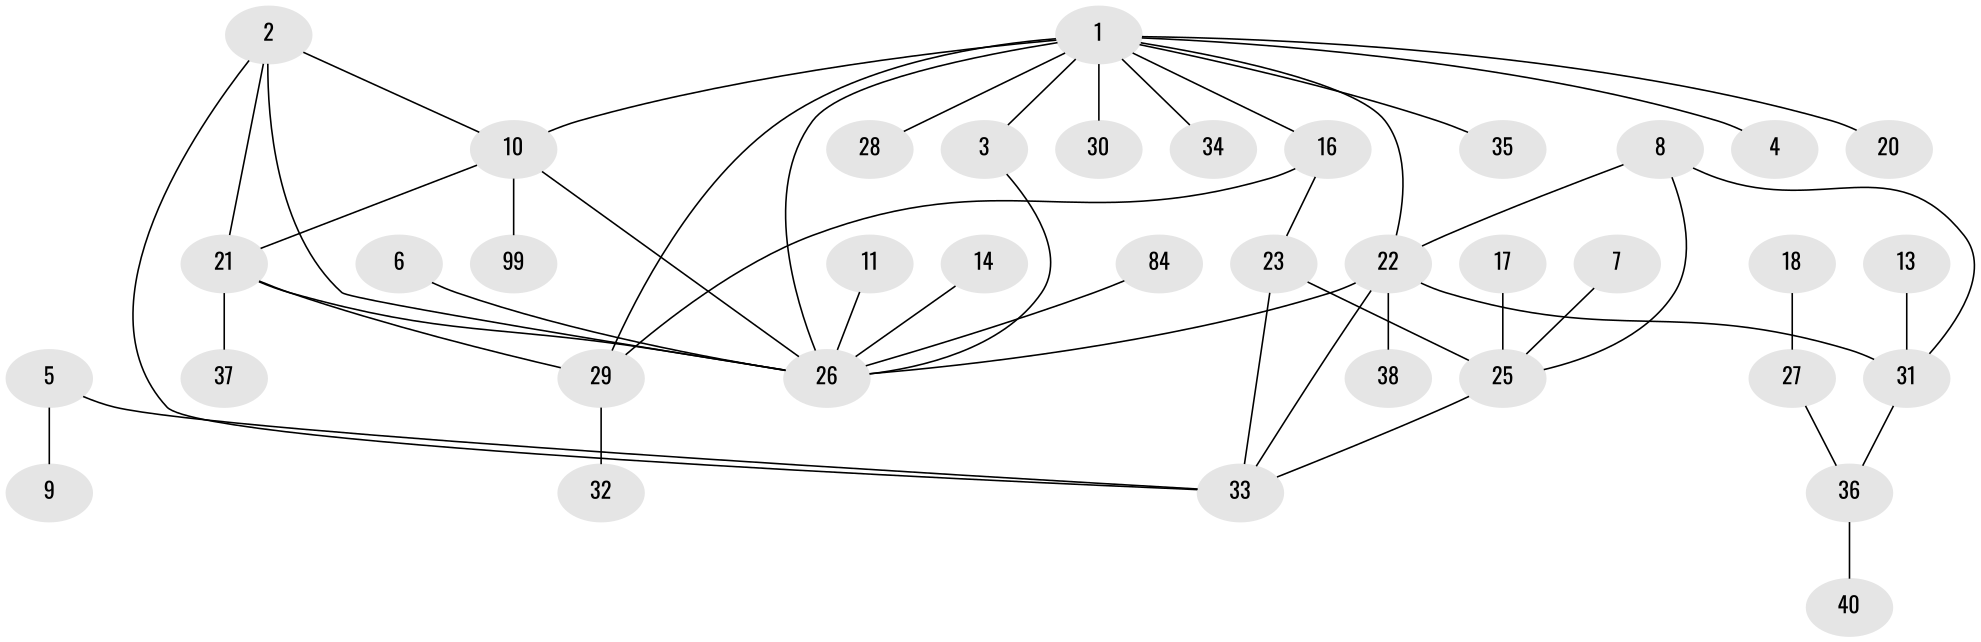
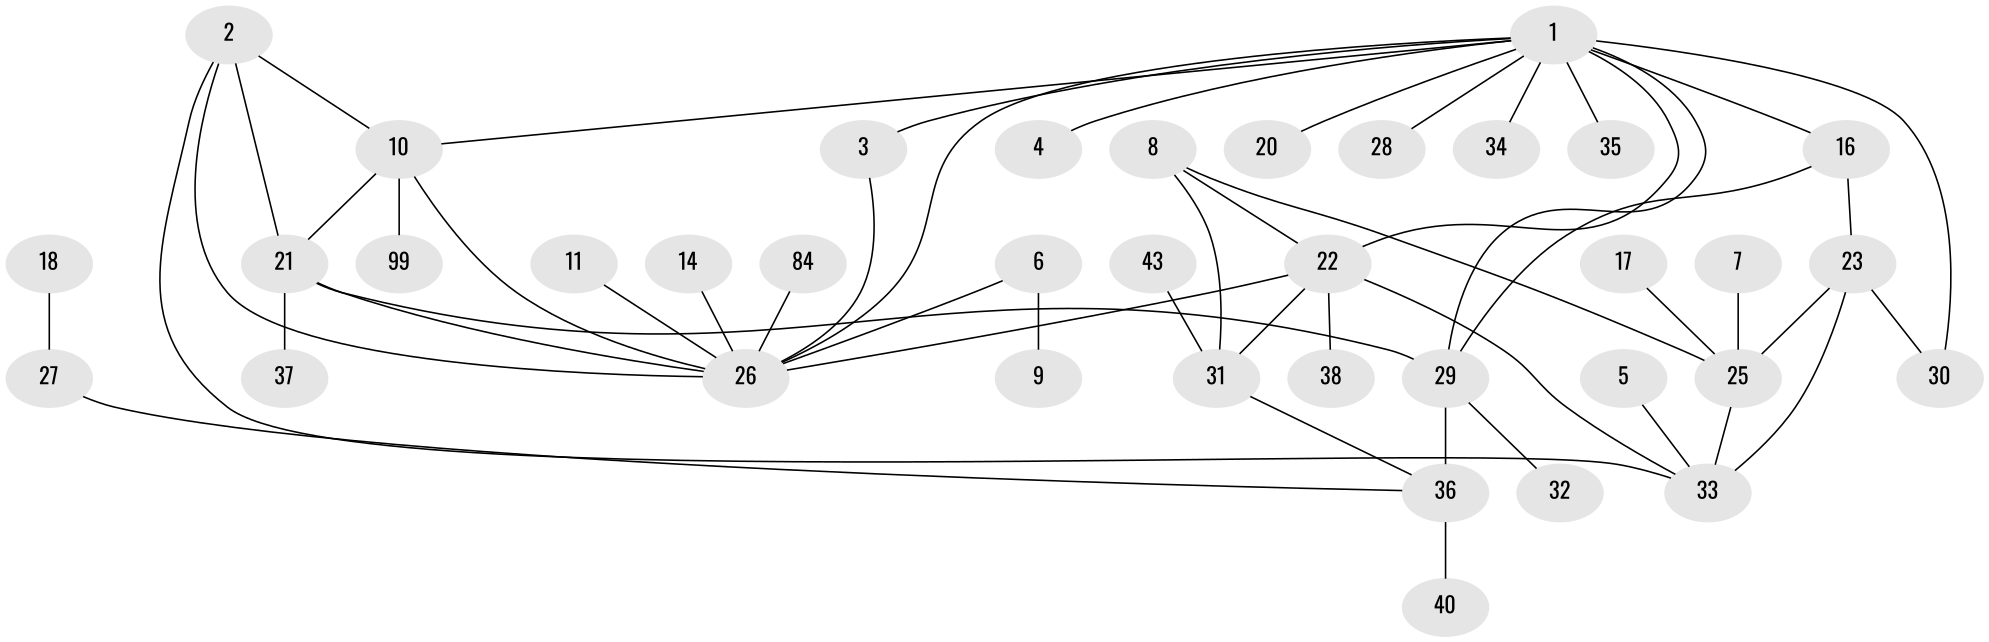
(1907, 264) -> (1153, 264)
none -> (1896, 321)
(49, 436) -> (1038, 321)
none -> (1446, 436)
